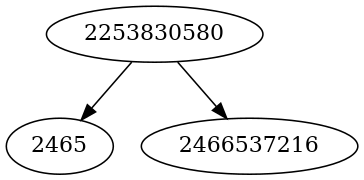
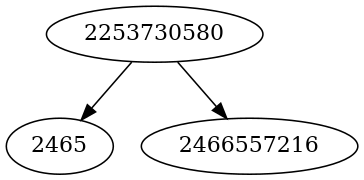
(155, 34) -> (155, 34)
(250, 146) -> (250, 146)
